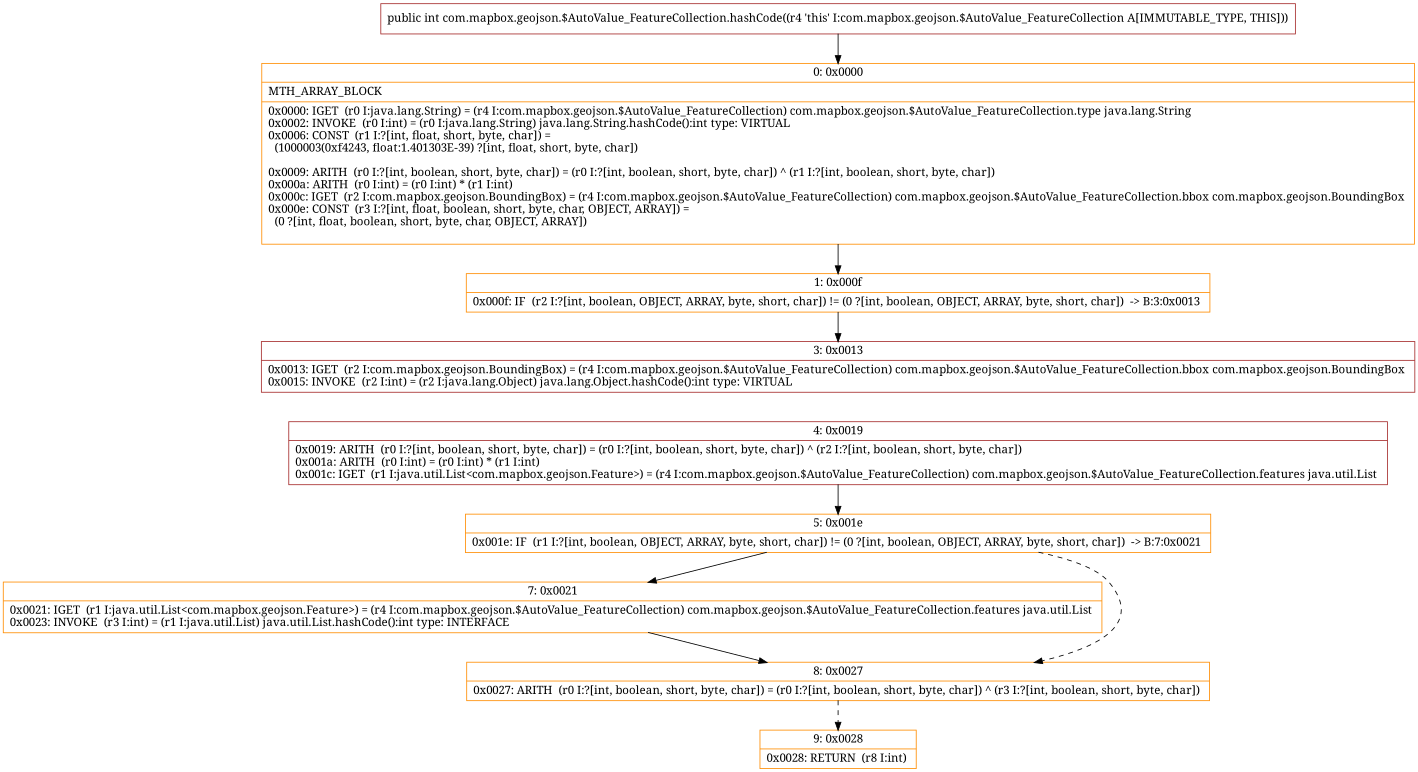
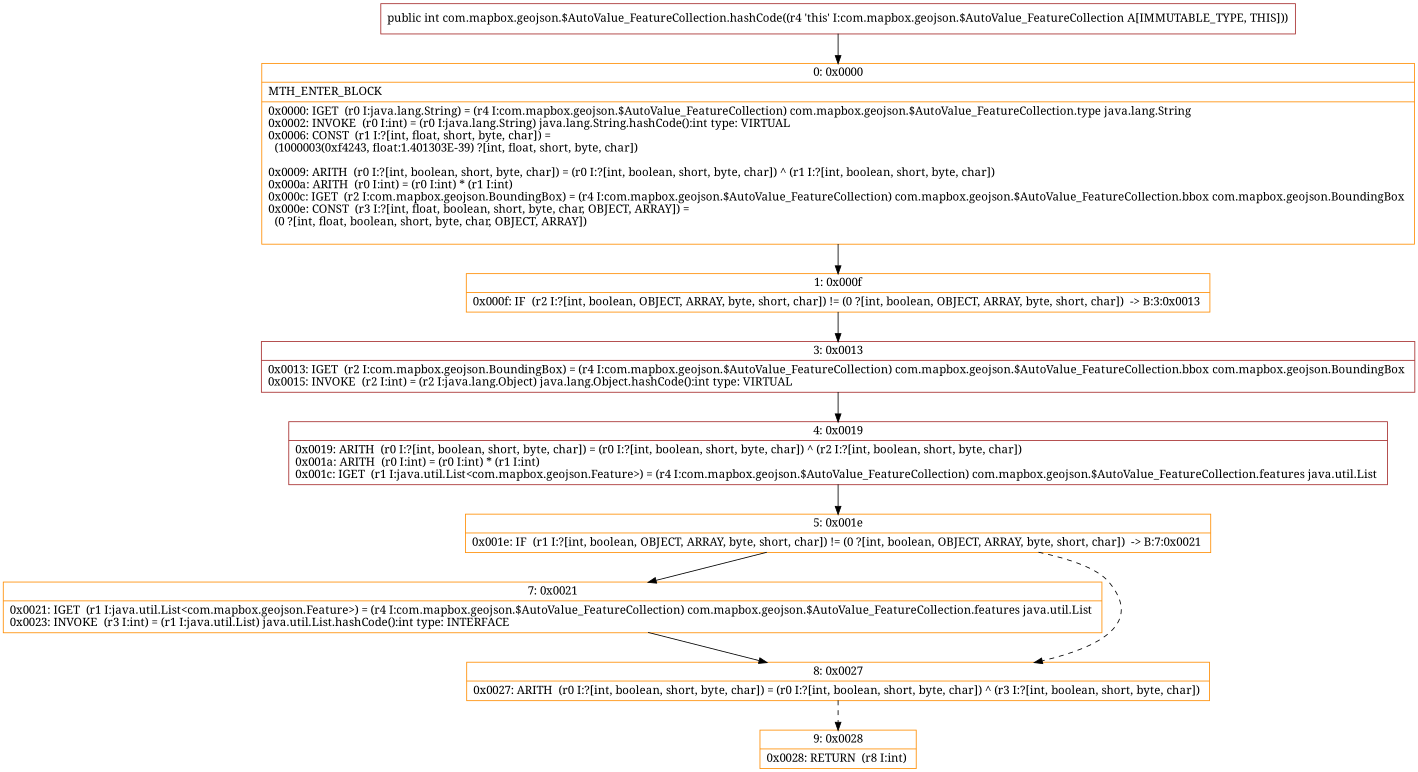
(325, 92) -> (325, 92)
none -> (838, 403)
